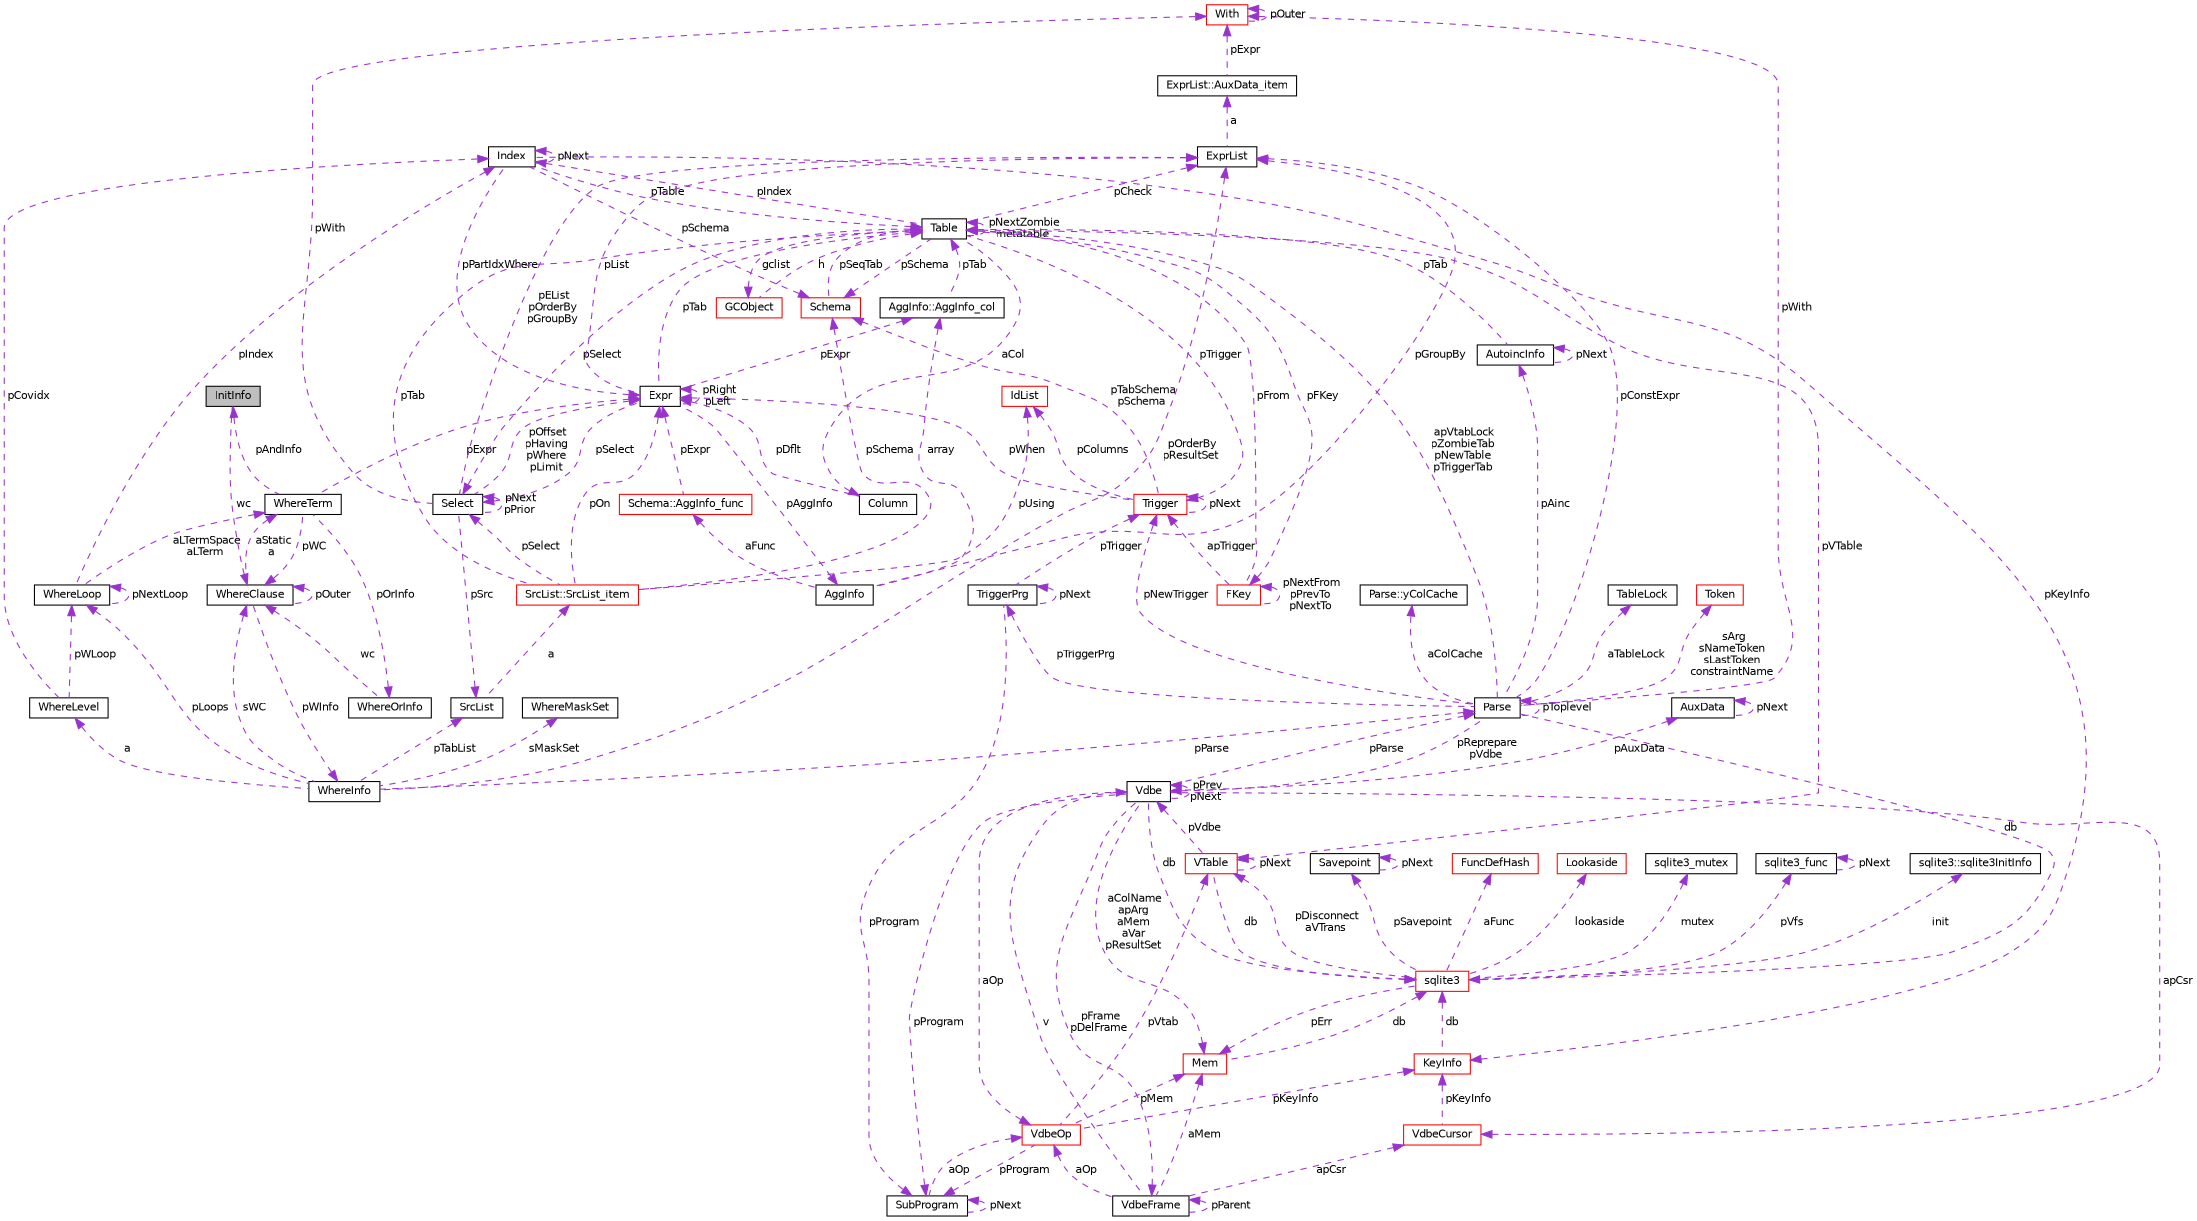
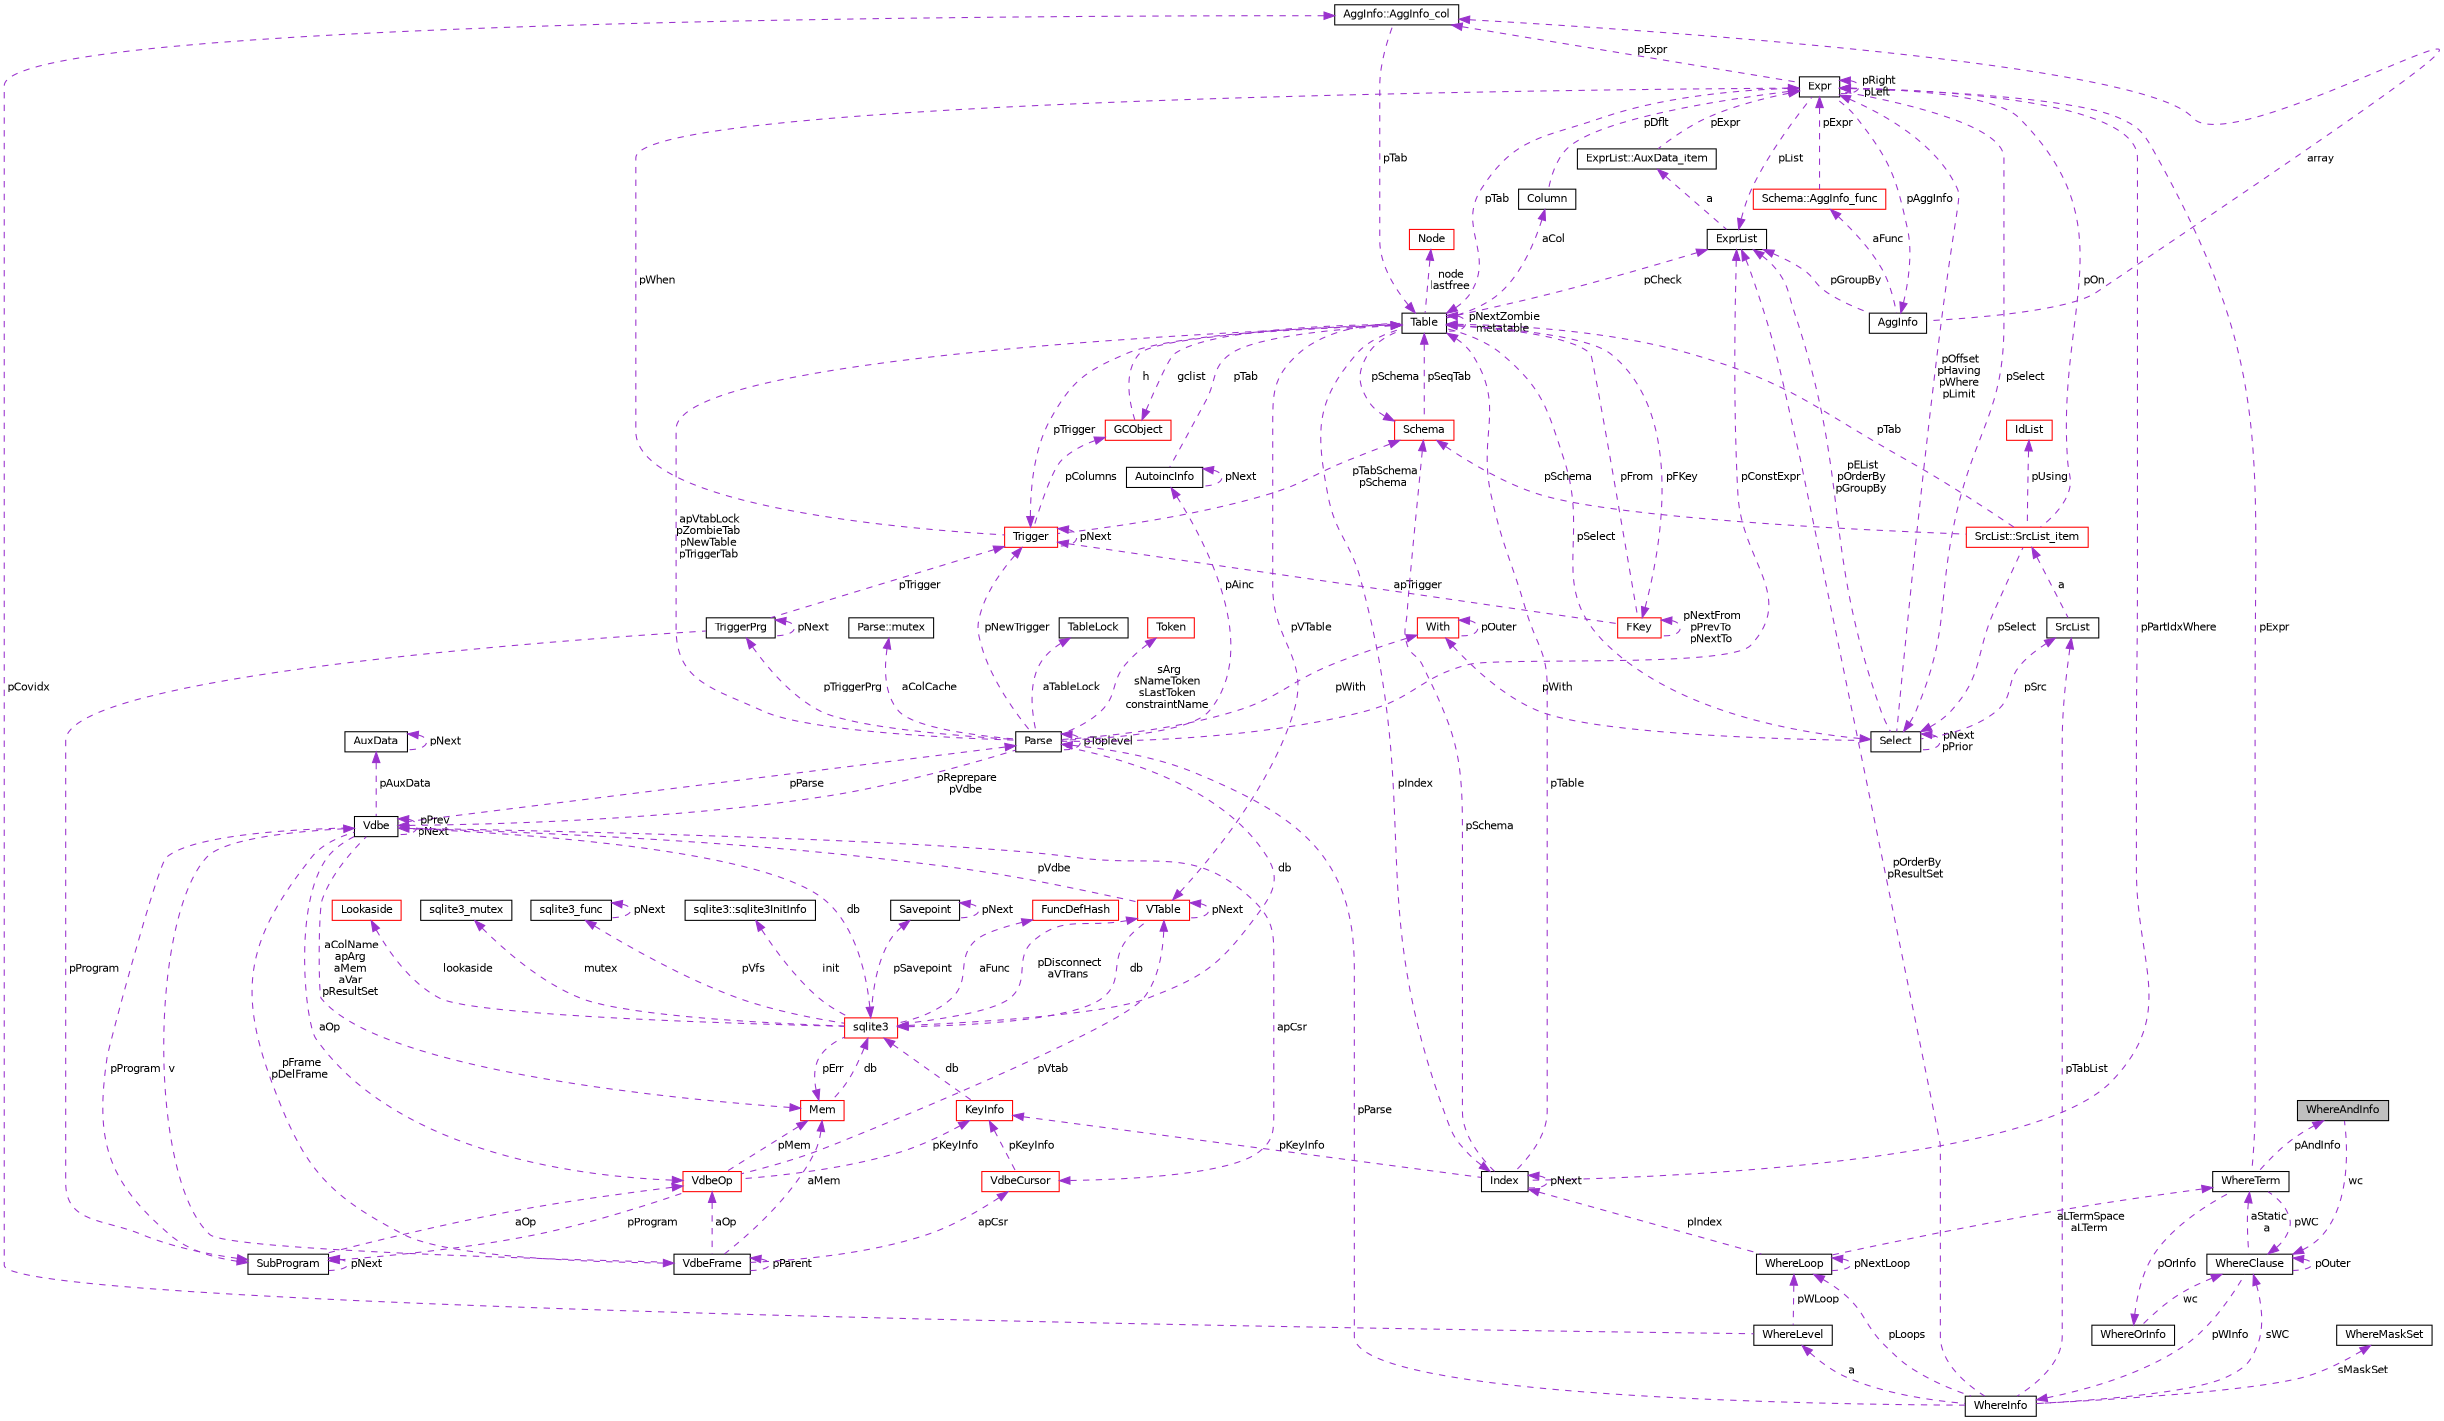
(1227, 56) -> (1720, 112)
(4, 229) -> (4, 888)
none -> (1432, 239)
(233, 396) -> (2343, 1111)
(1073, 473) -> (1053, 475)
(1414, 595) -> (891, 628)
